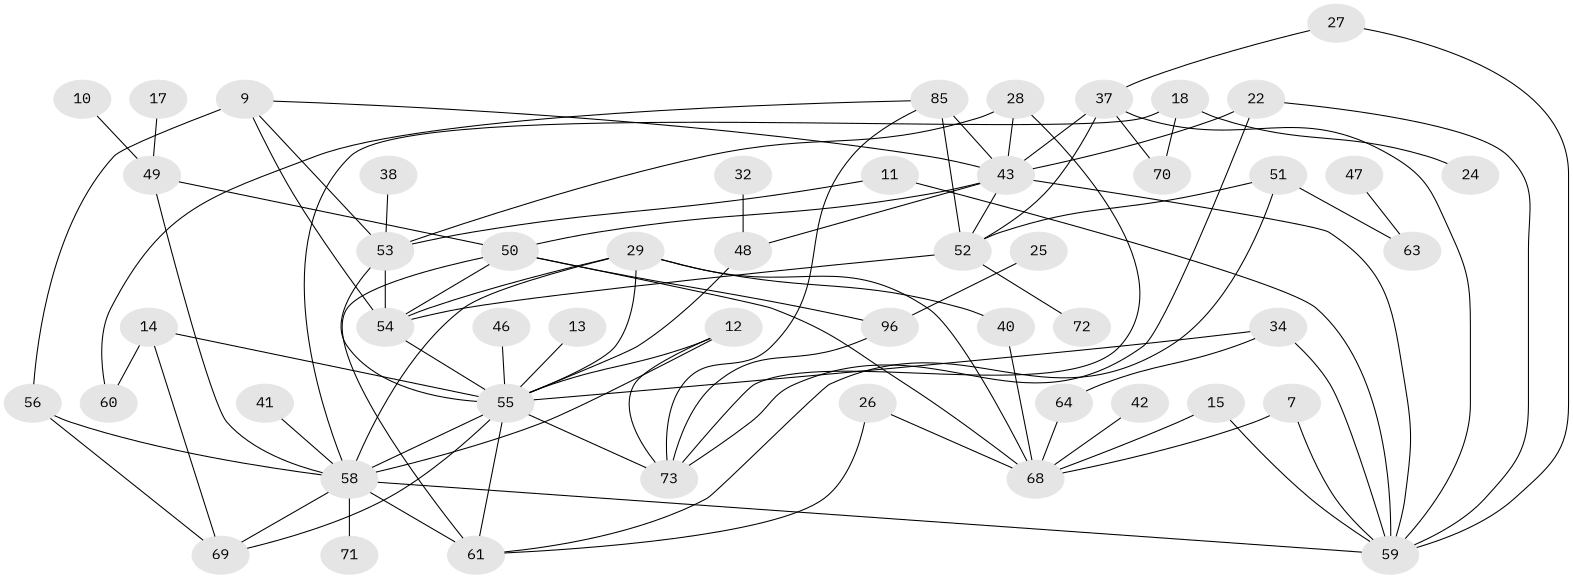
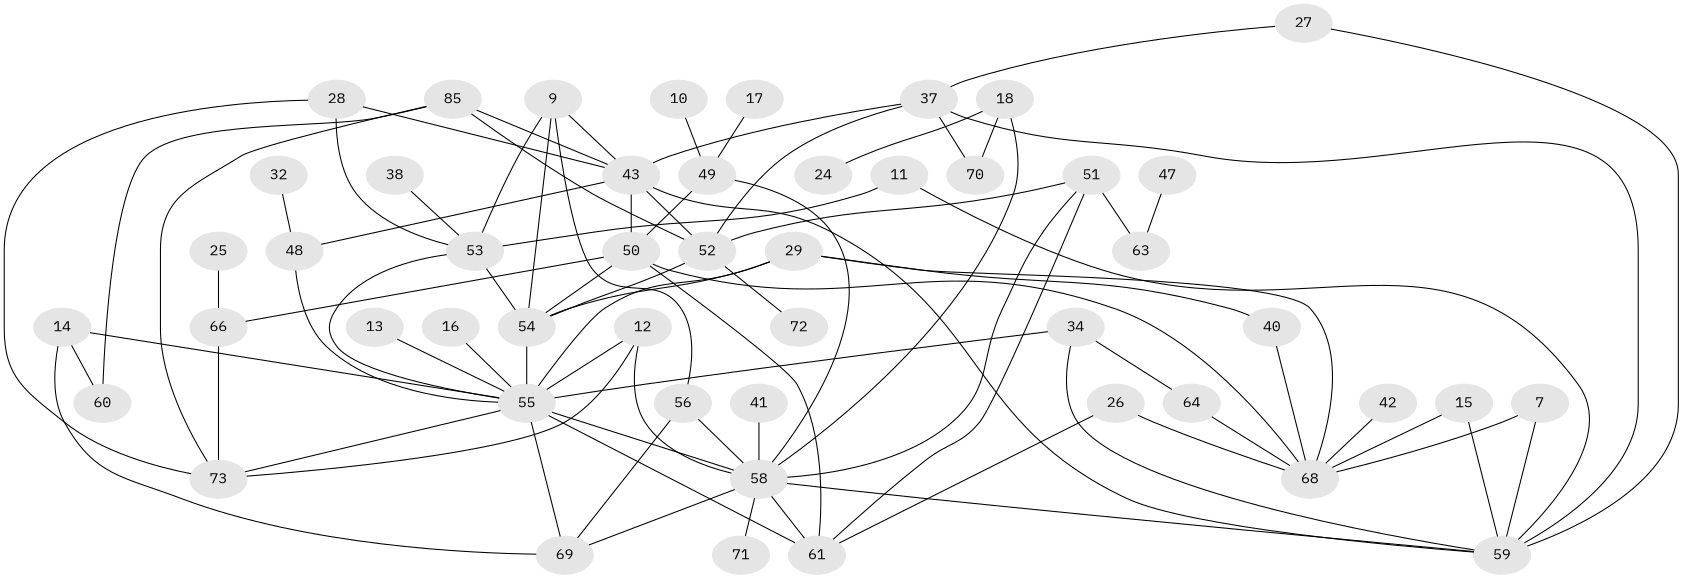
(1256, 99) -> none
(451, 319) -> (979, 387)
(501, 327) -> (451, 327)
(890, 327) -> (218, 327)
